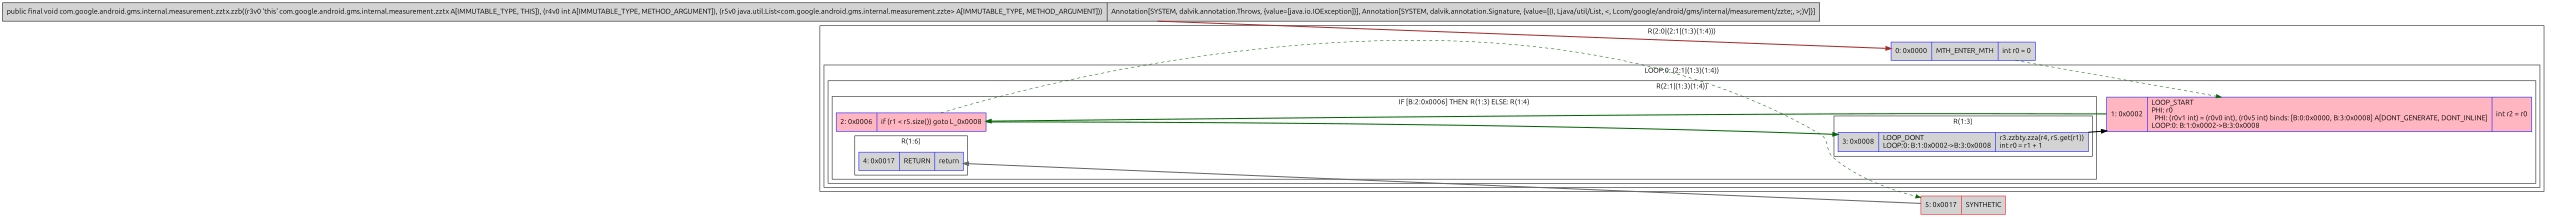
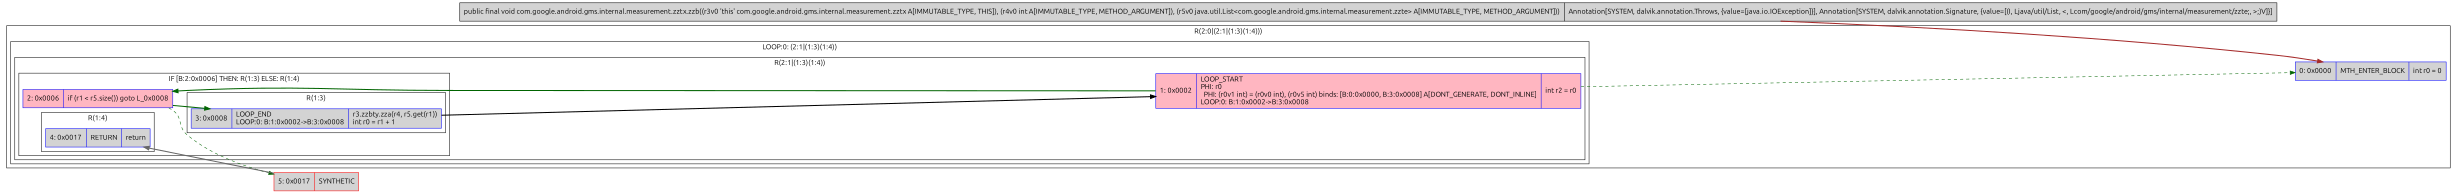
(1965, 51) -> (2373, 71)
(2111, 77) -> (1936, 80)
(1904, 138) -> (254, 114)
(911, 142) -> (98, 118)
